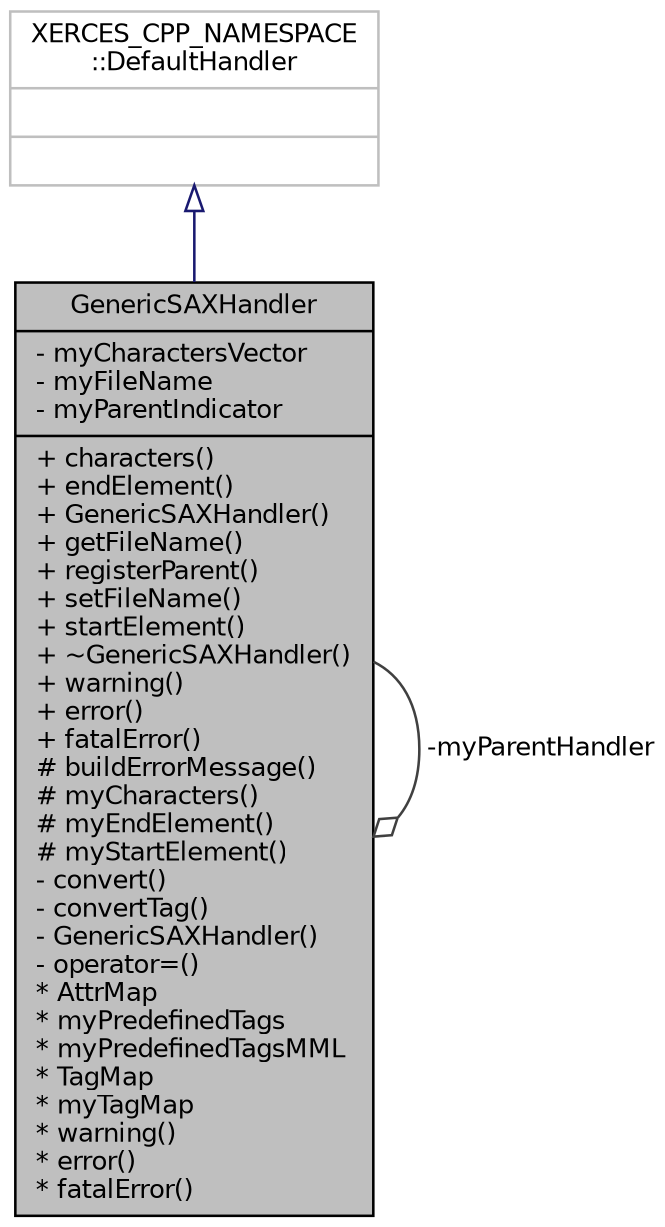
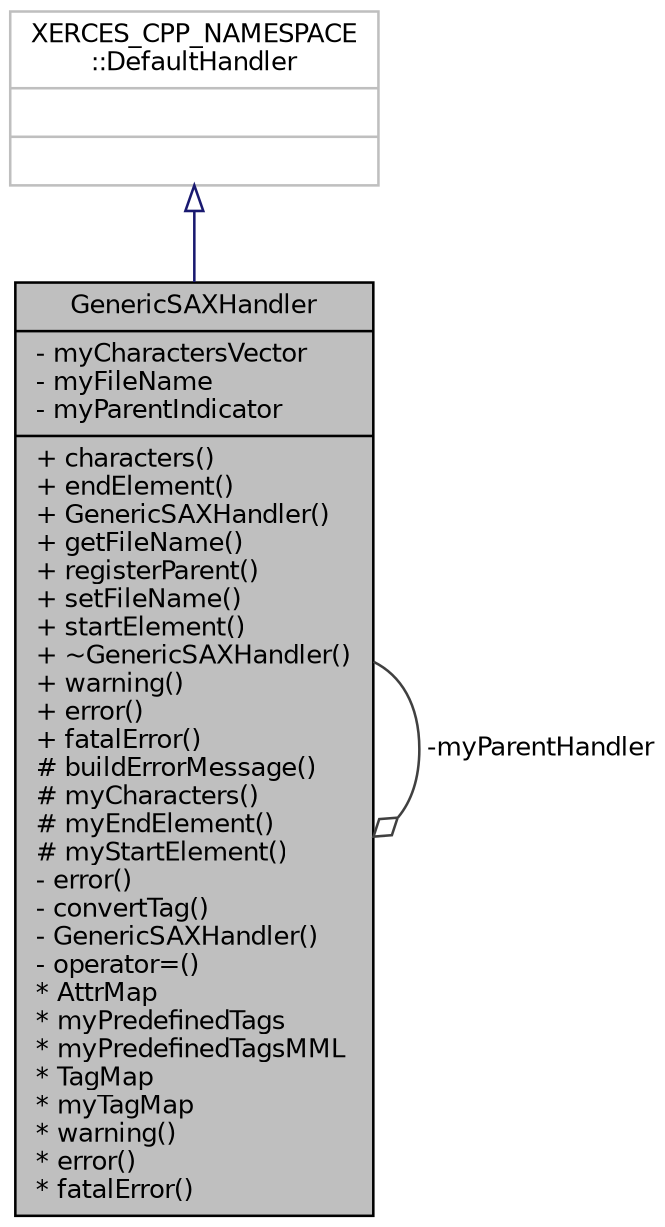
(102, 881) -> (84, 881)
